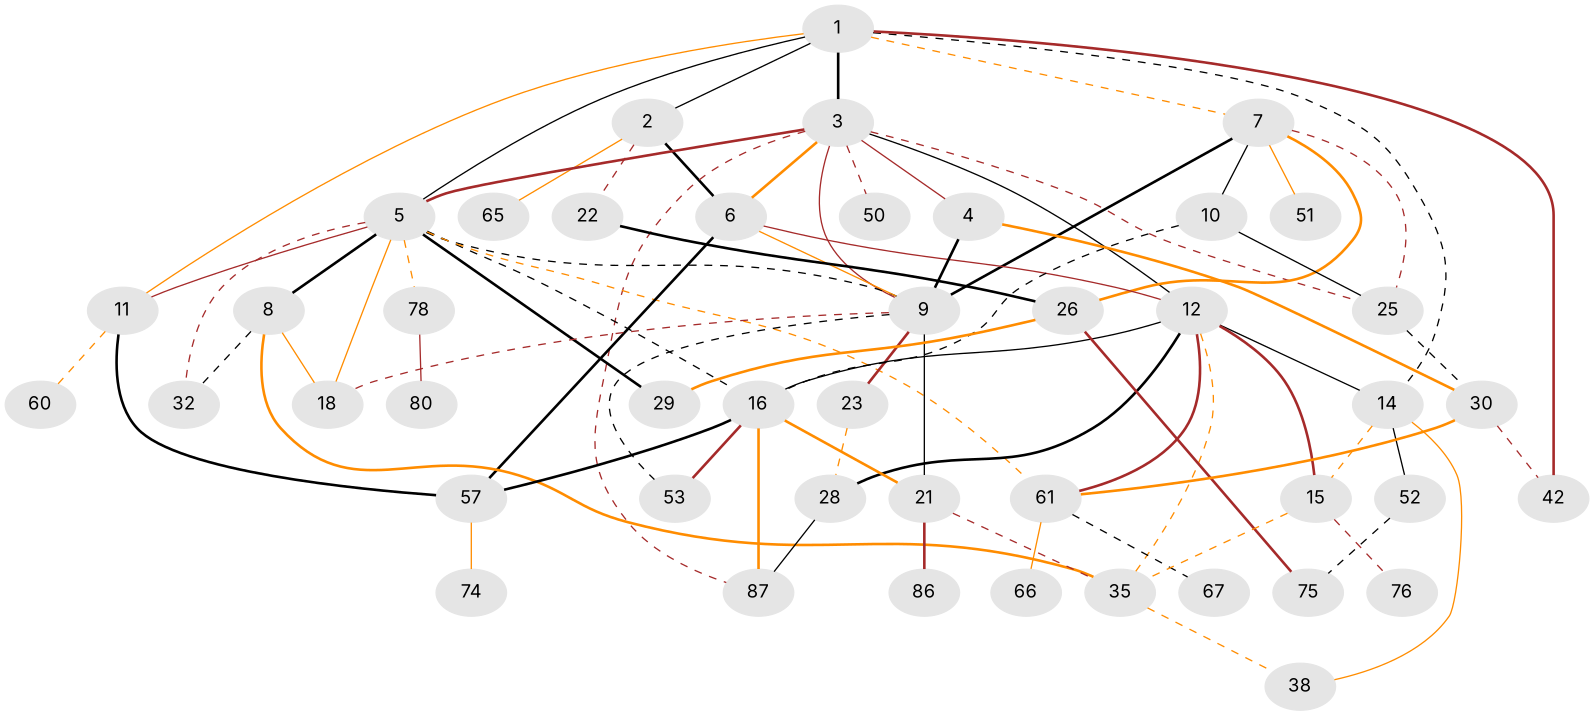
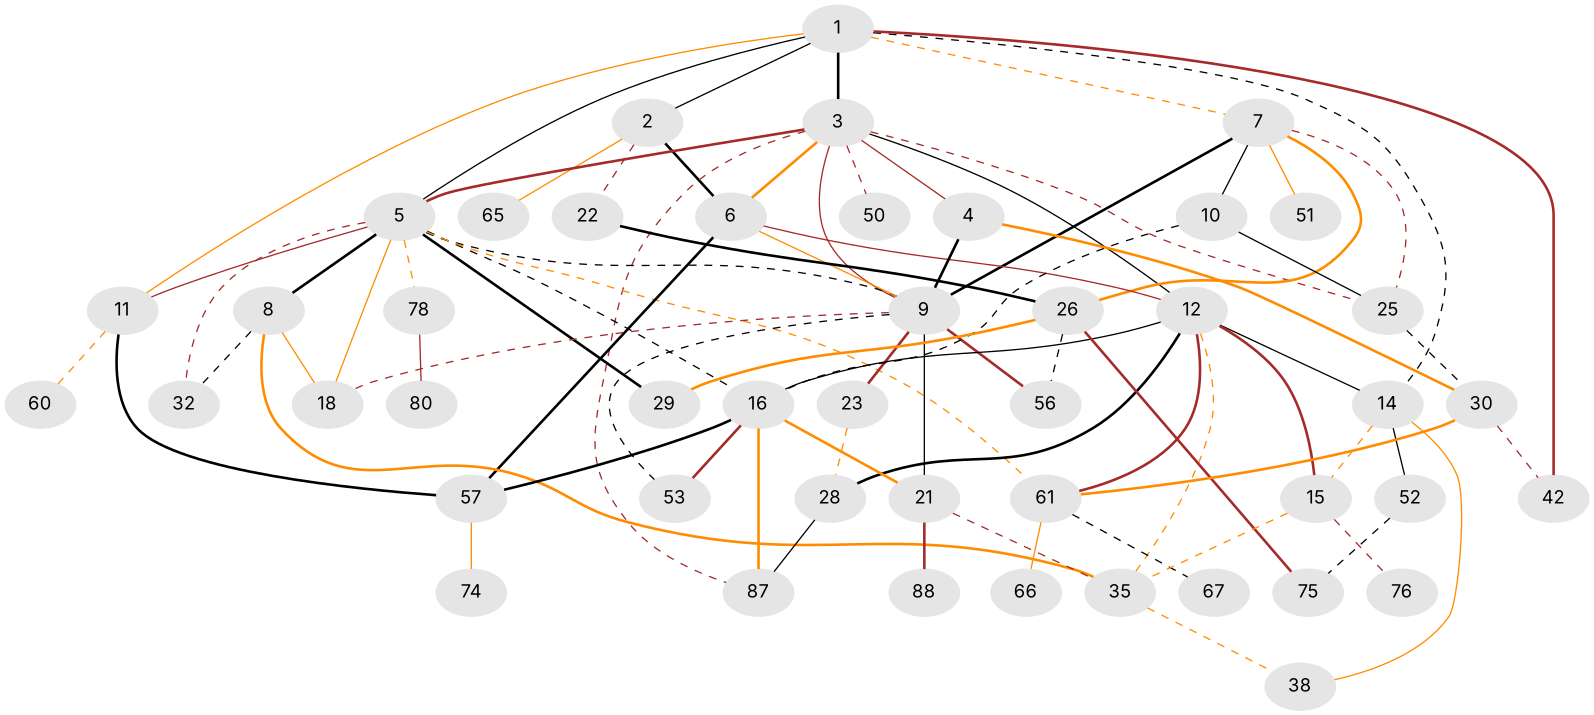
none -> (1046, 405)
(924, 593) -> (924, 593)
